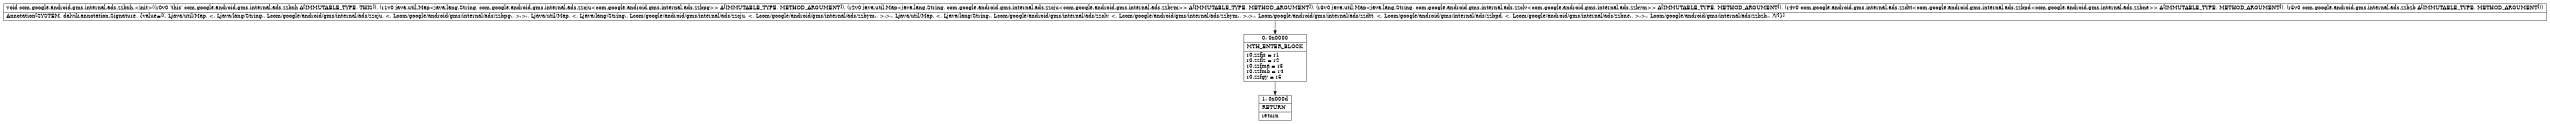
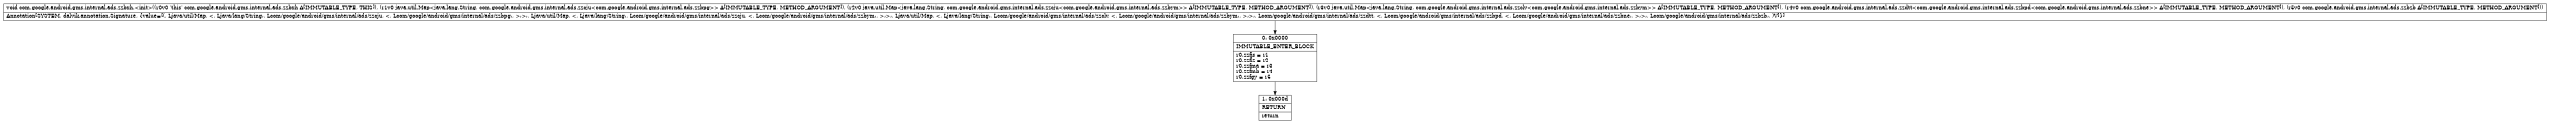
(1275, 47) -> (1275, 47)
